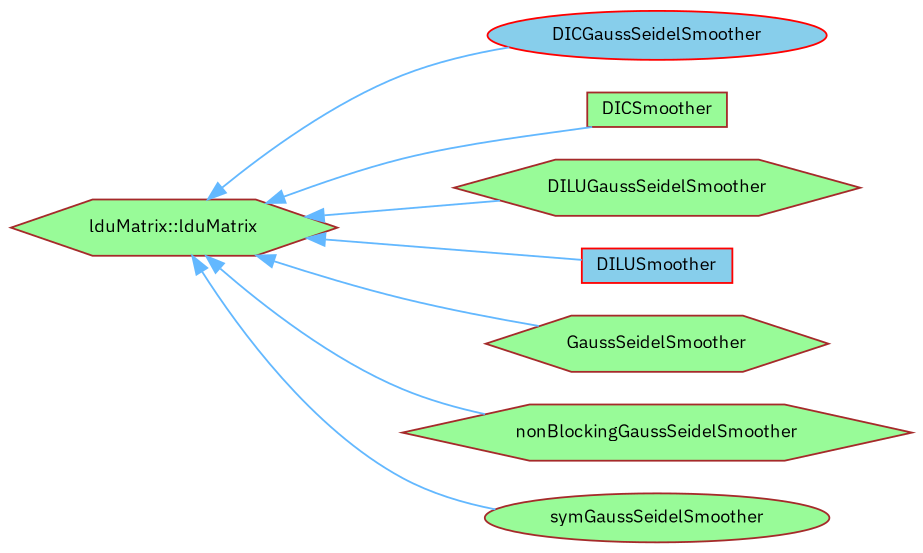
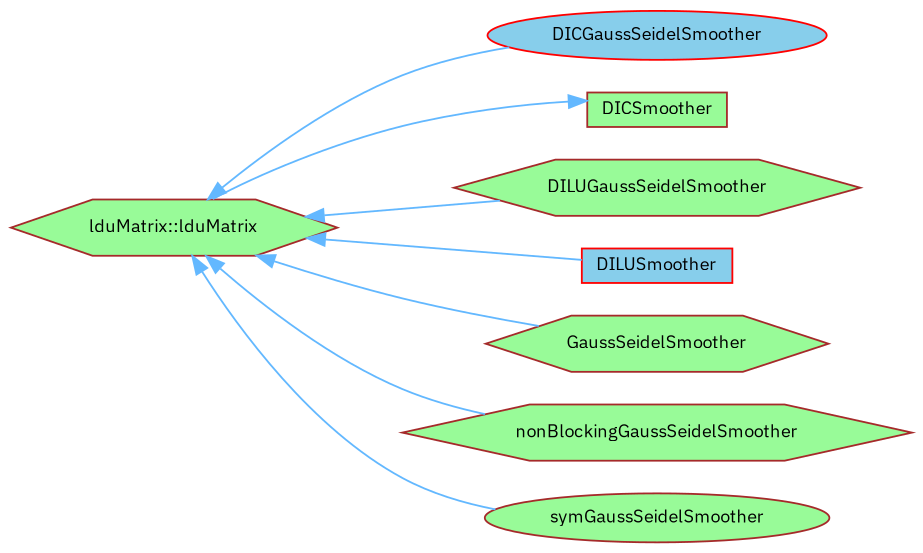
(435, 151) -> (385, 131)
